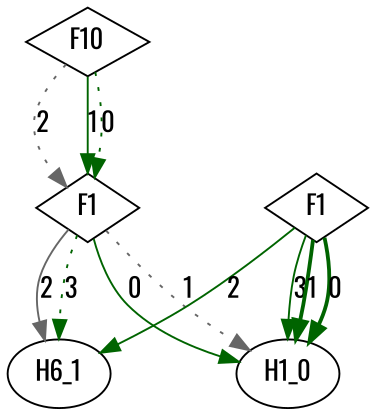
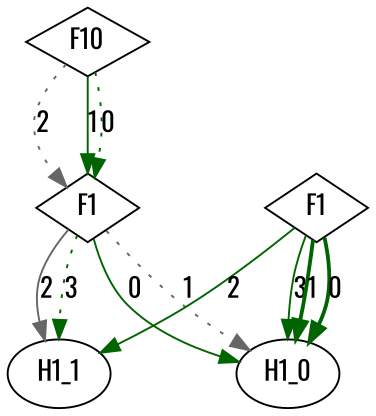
(59, 374) -> (59, 374)
